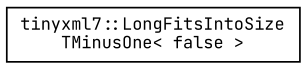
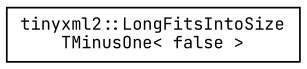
(153, 35) -> (153, 35)
